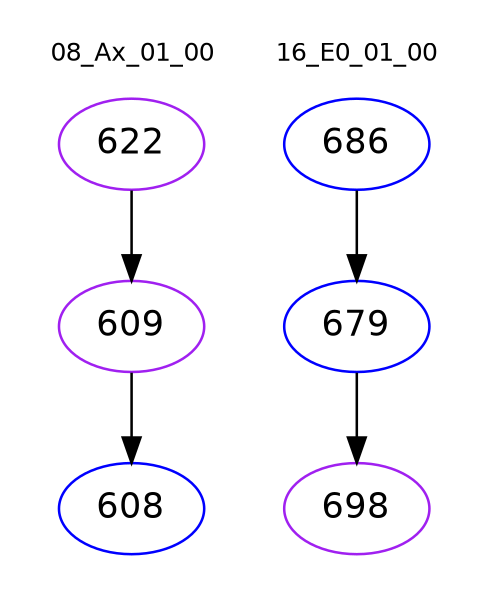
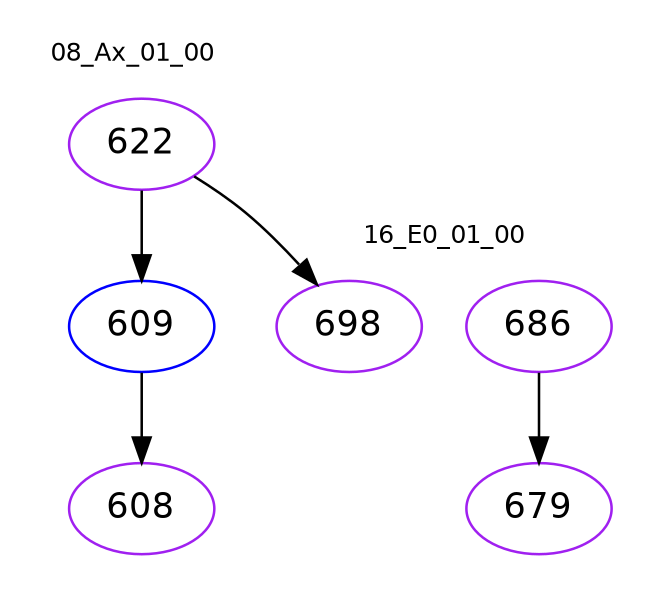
(357, 144) -> (539, 326)
(132, 326) -> (142, 326)
(357, 326) -> (539, 509)
(357, 405) -> (273, 237)
(132, 509) -> (142, 509)
